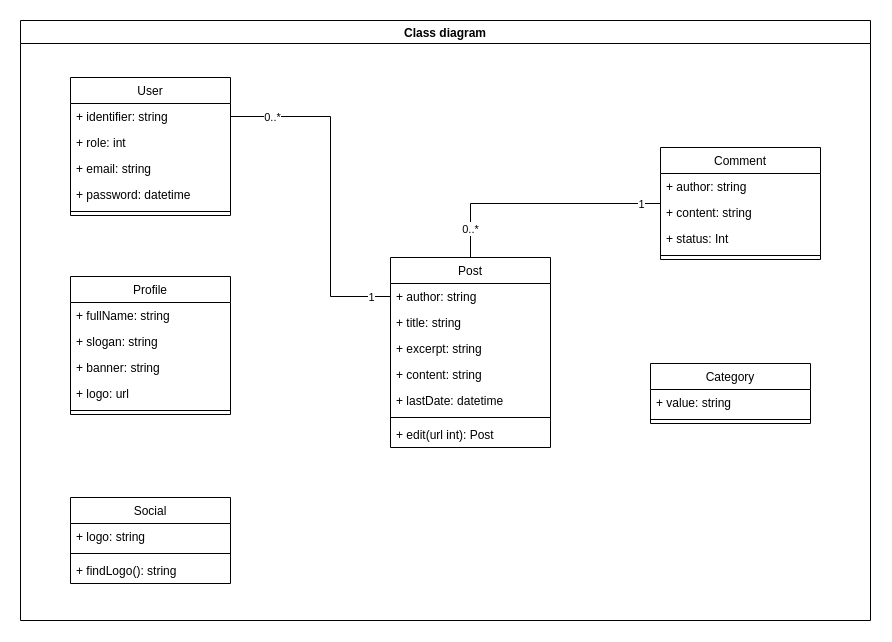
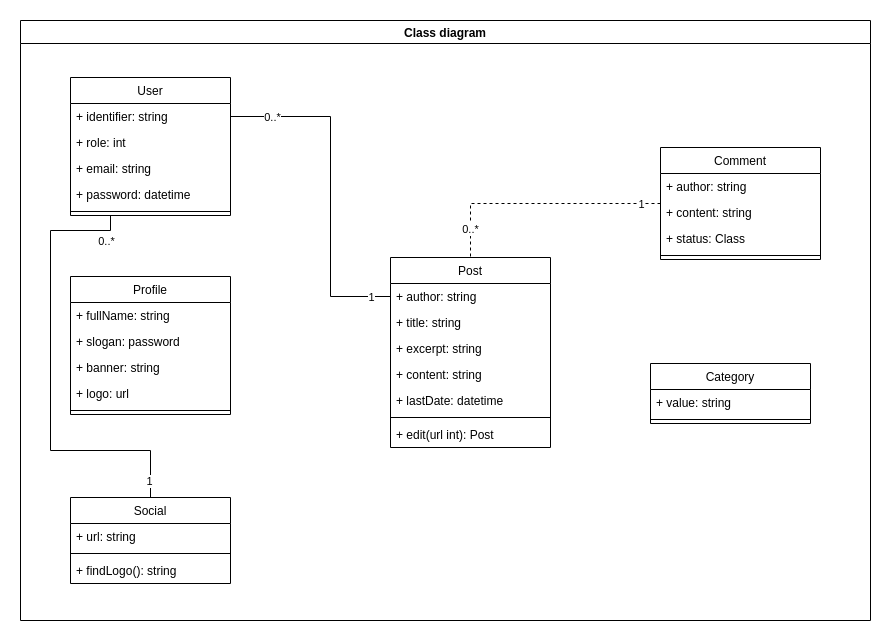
(556, 204) -> (556, 204)
(705, 239) -> (710, 239)
(122, 342) -> (130, 342)
none -> (51, 378)
(115, 537) -> (112, 537)
